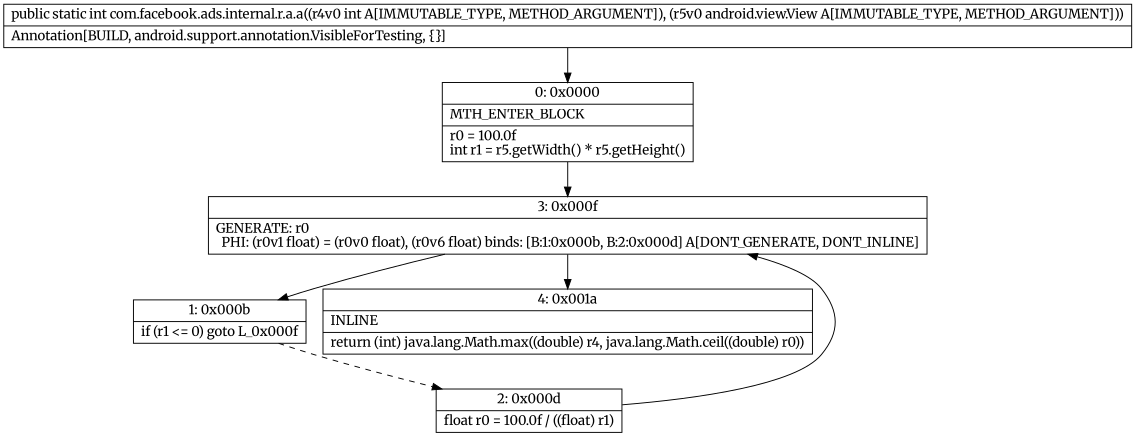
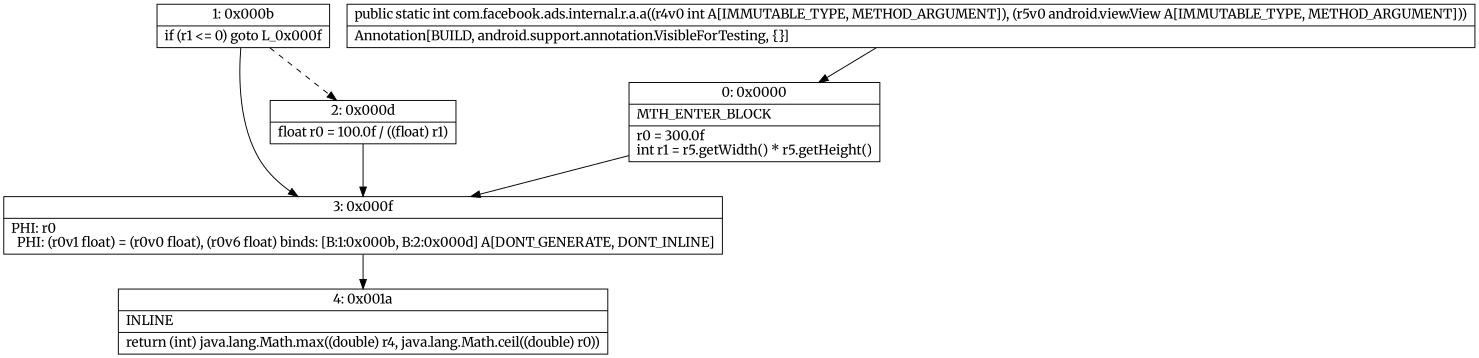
(483, 136) -> (671, 136)
(265, 229) -> (35, 229)
(366, 274) -> (246, 127)
